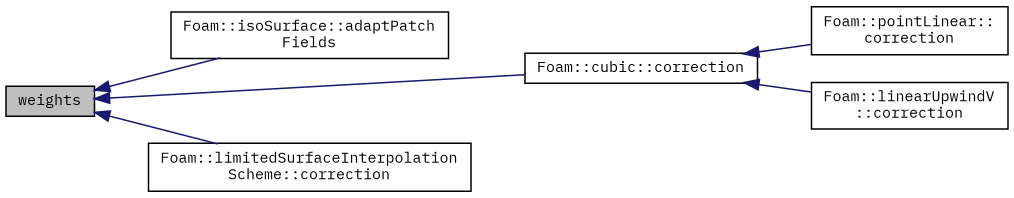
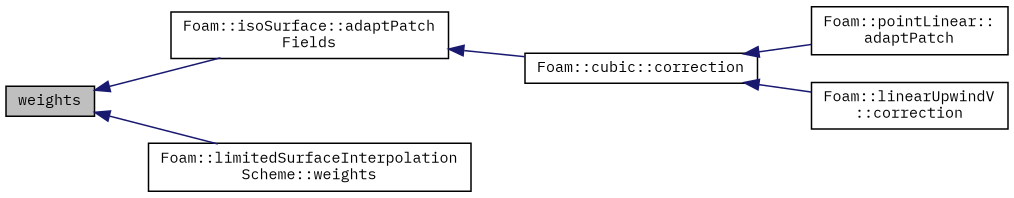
(910, 31) -> (910, 31)
(317, 86) -> (494, 54)
(310, 167) -> (310, 167)
